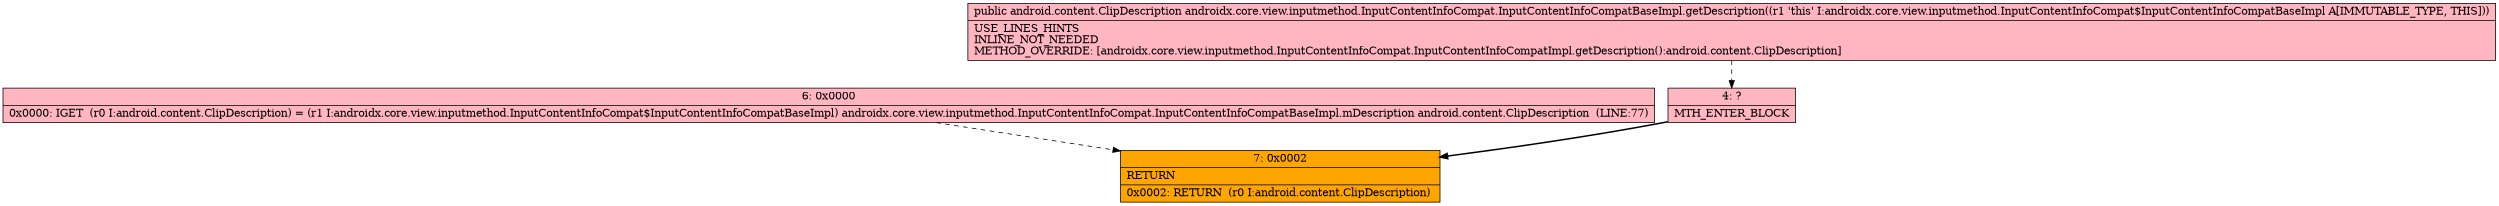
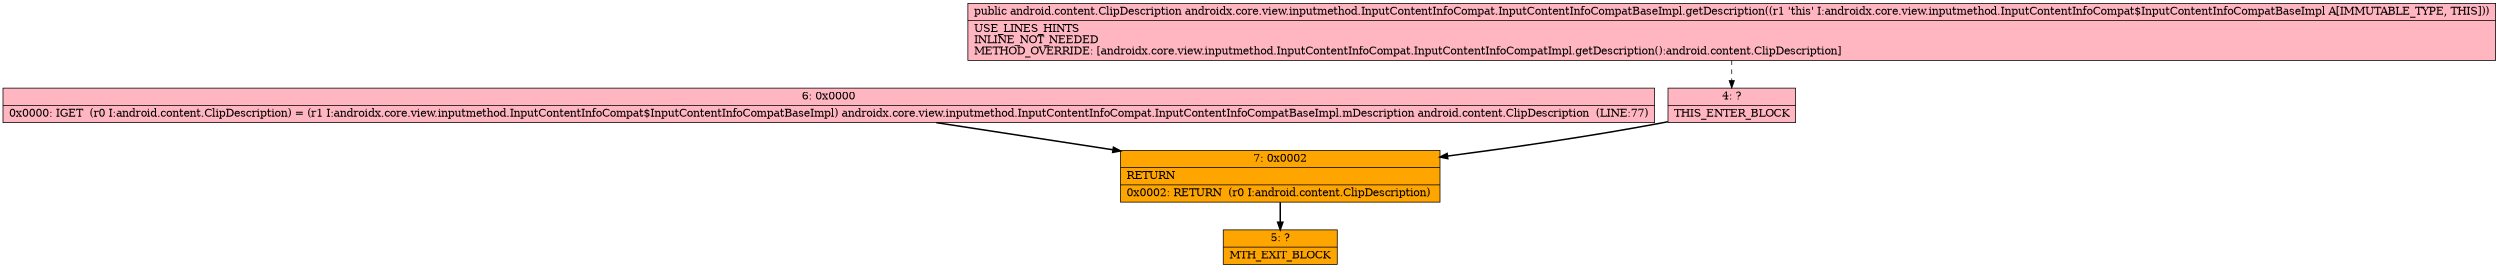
(1732, 114) -> (1732, 114)
(1025, 136) -> (1025, 136)
none -> (1280, 247)
